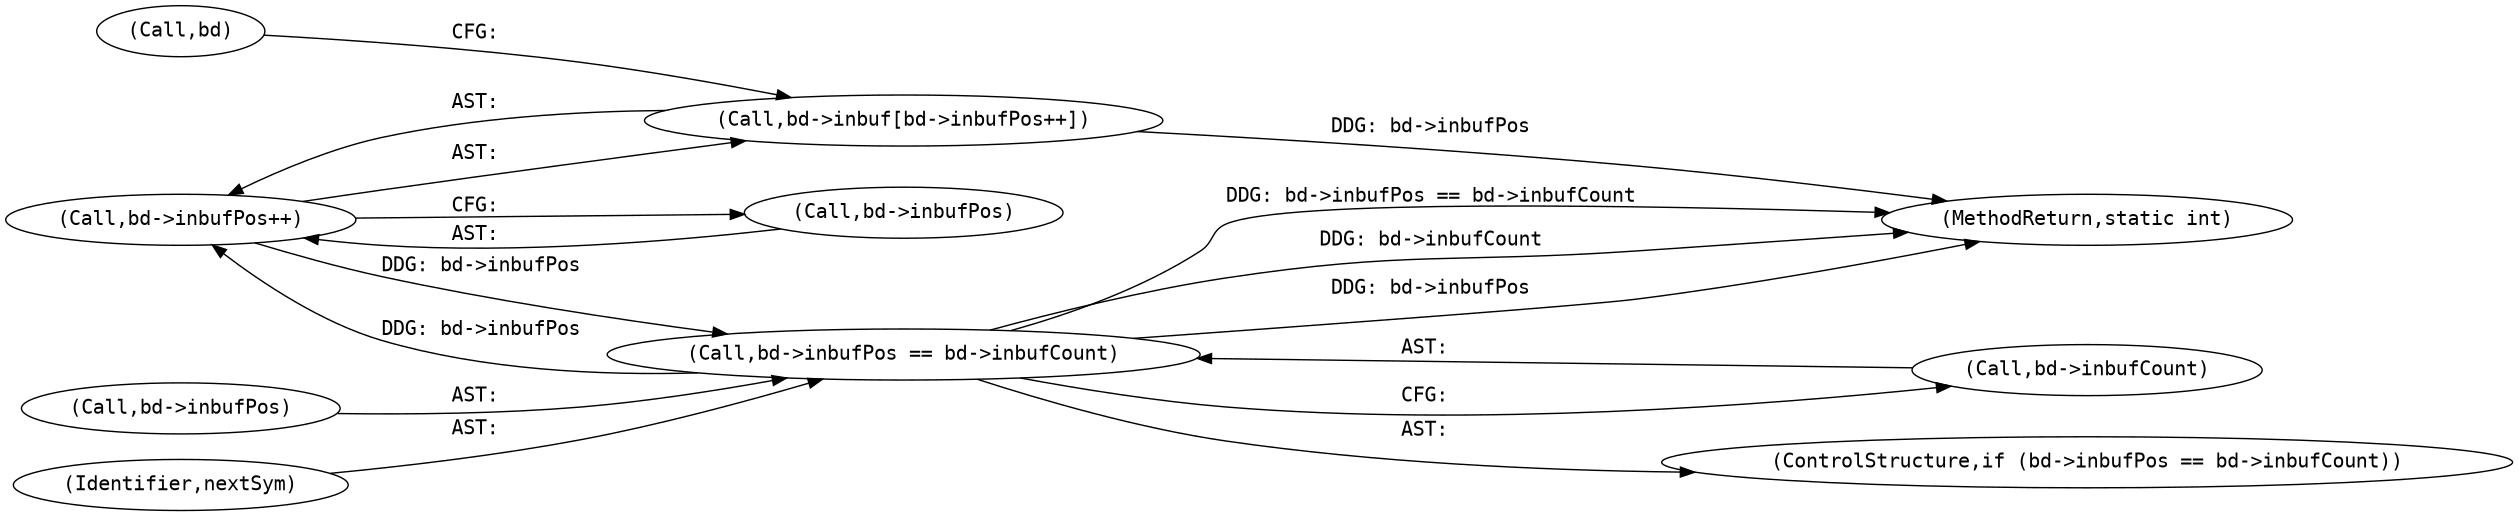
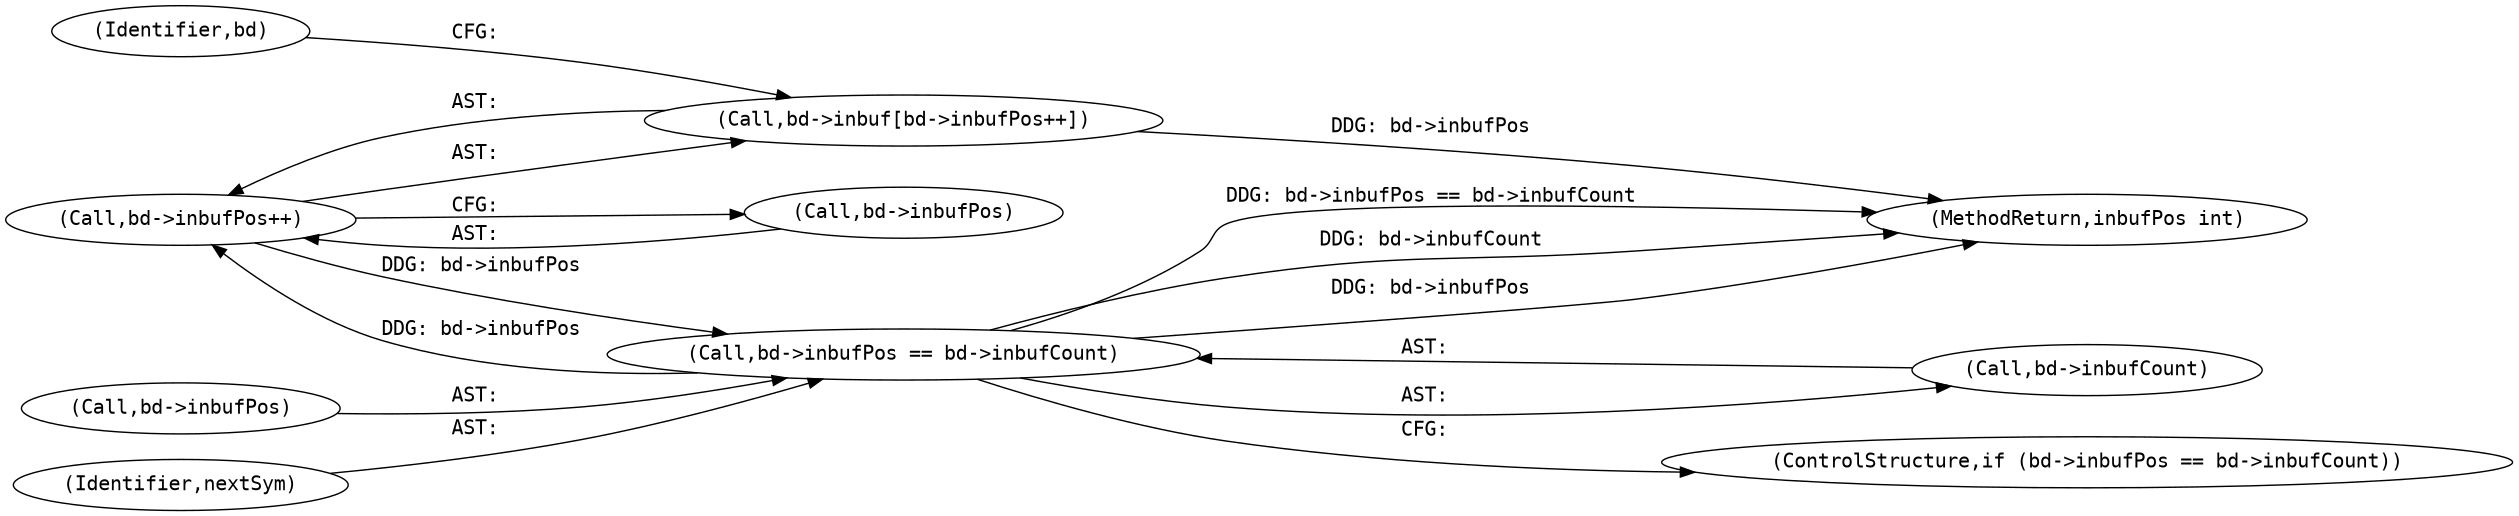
(181, 31) -> (181, 31)
(2087, 220) -> (2087, 220)
(1431, 396) -> (1431, 396)
(1431, 430) -> (1431, 430)
